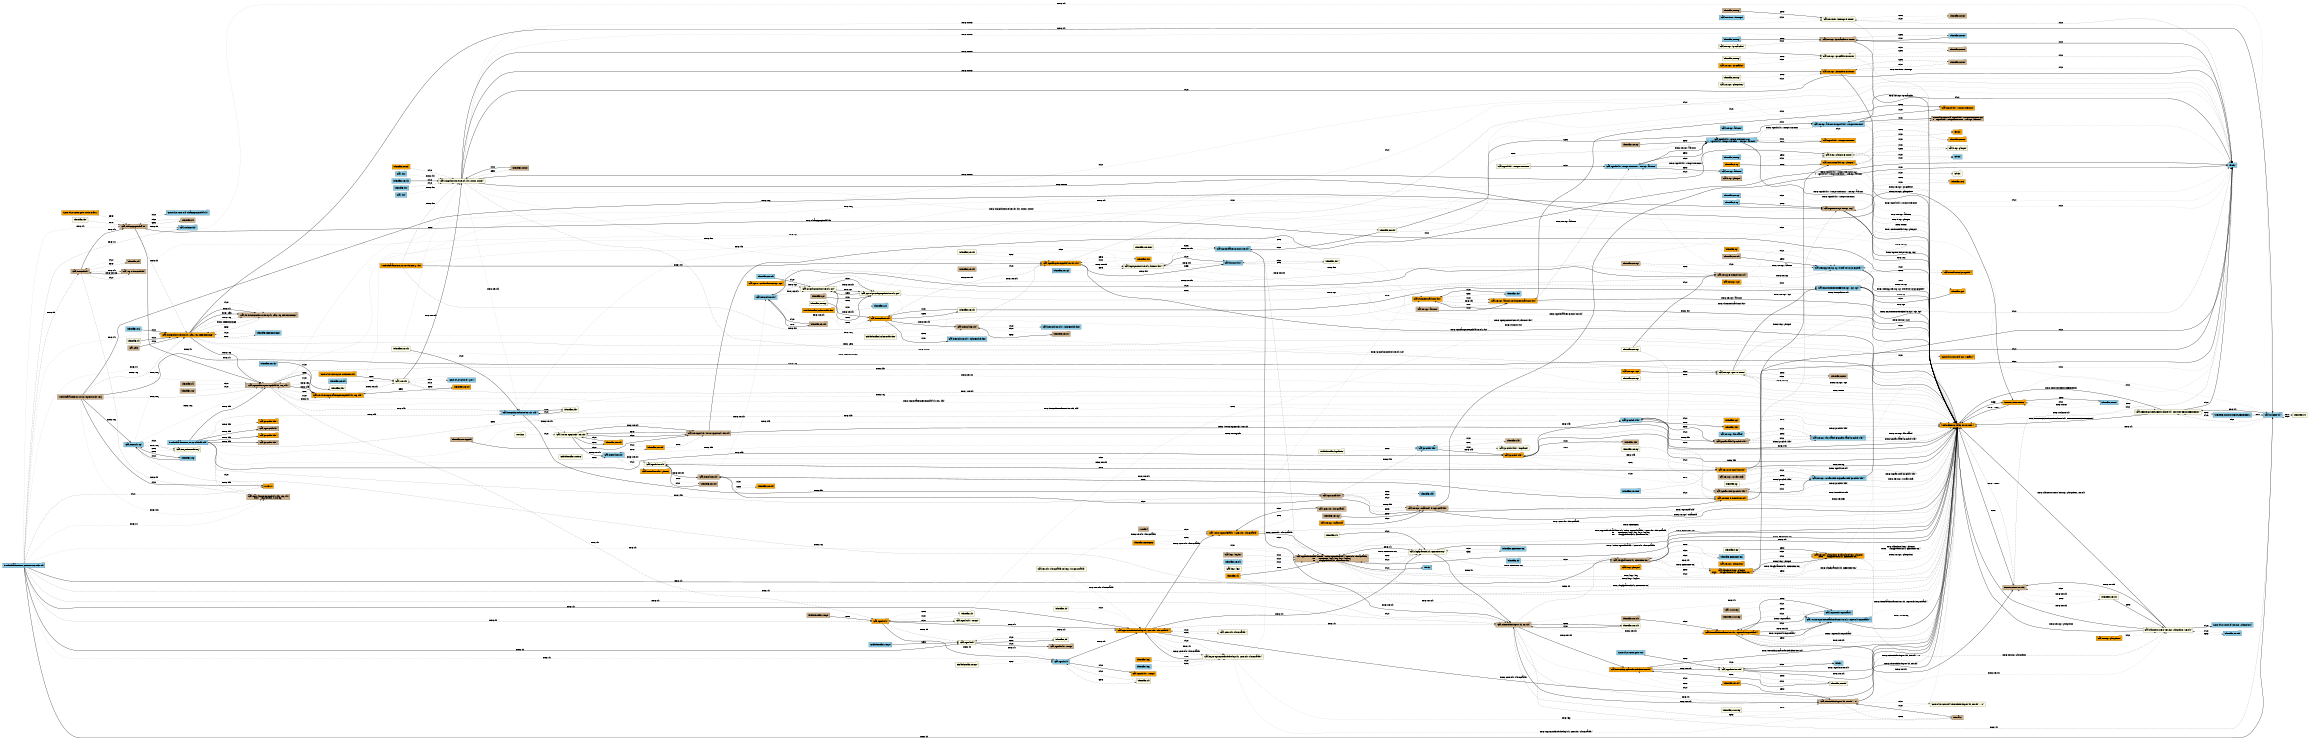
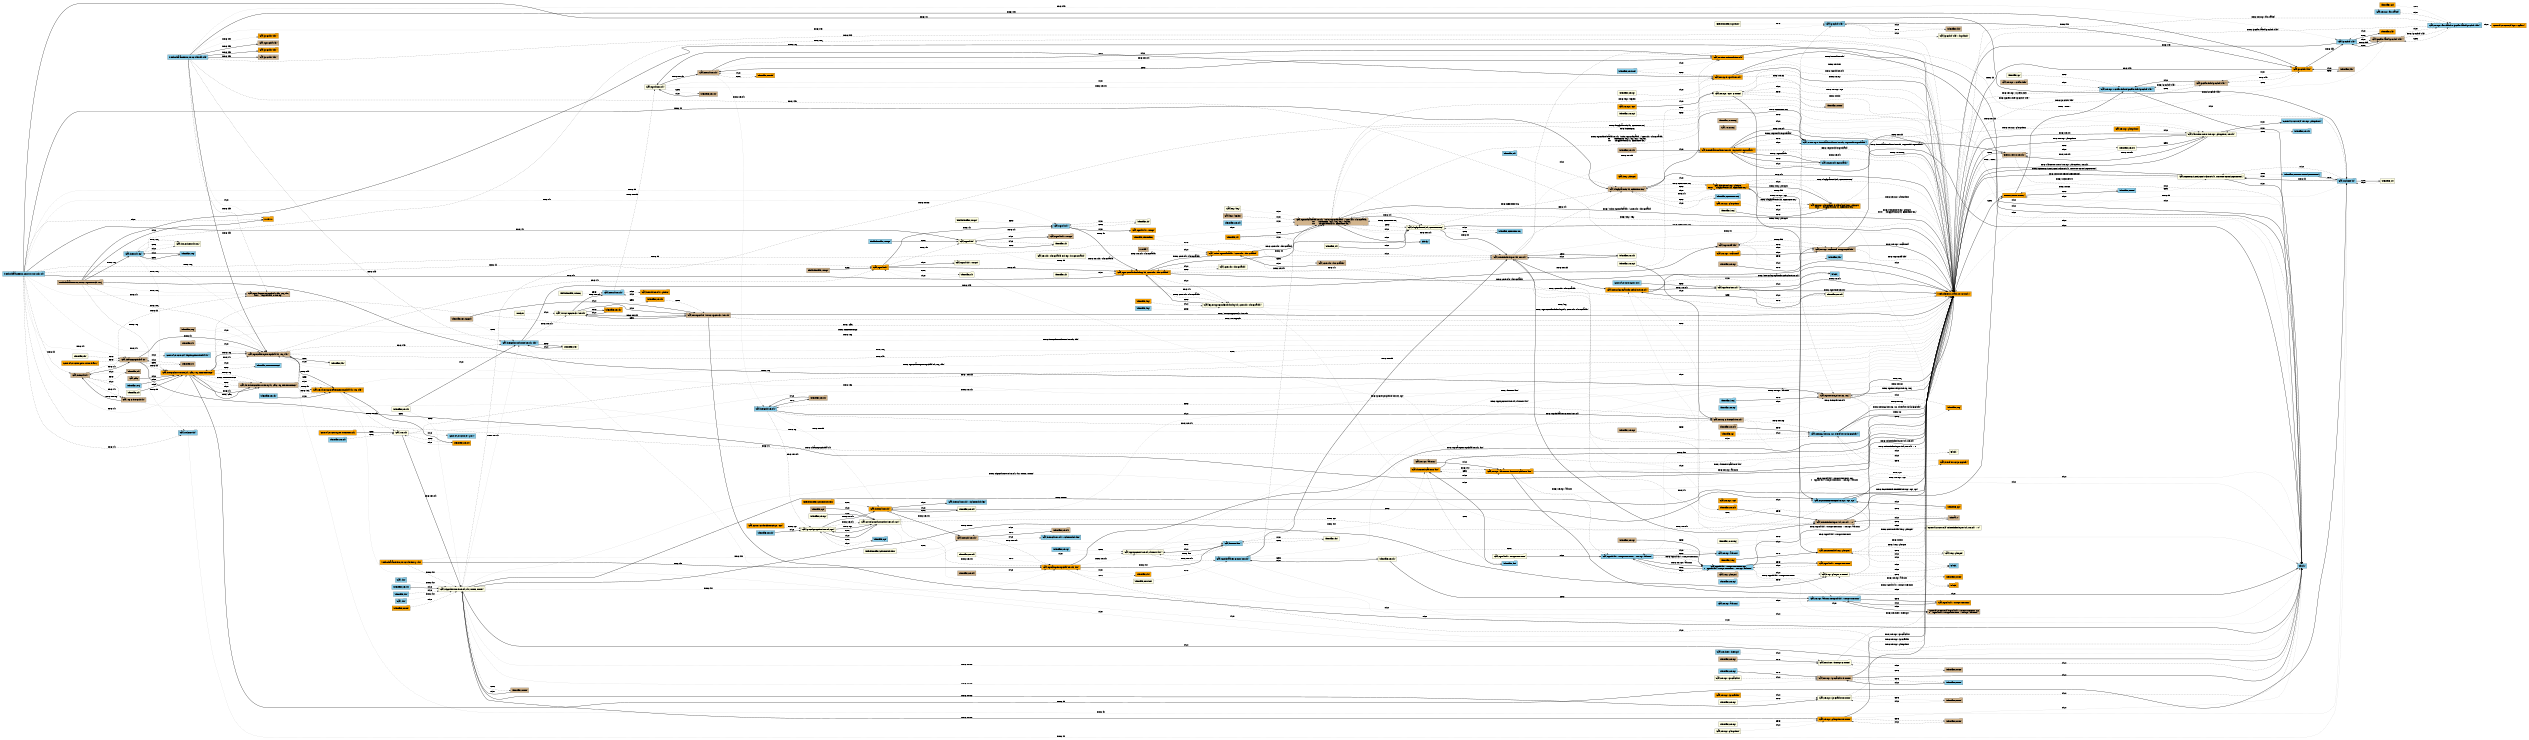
(188, 213) -> (188, 355)
(493, 289) -> (493, 436)
(902, 324) -> none
(1985, 412) -> (2042, 123)
